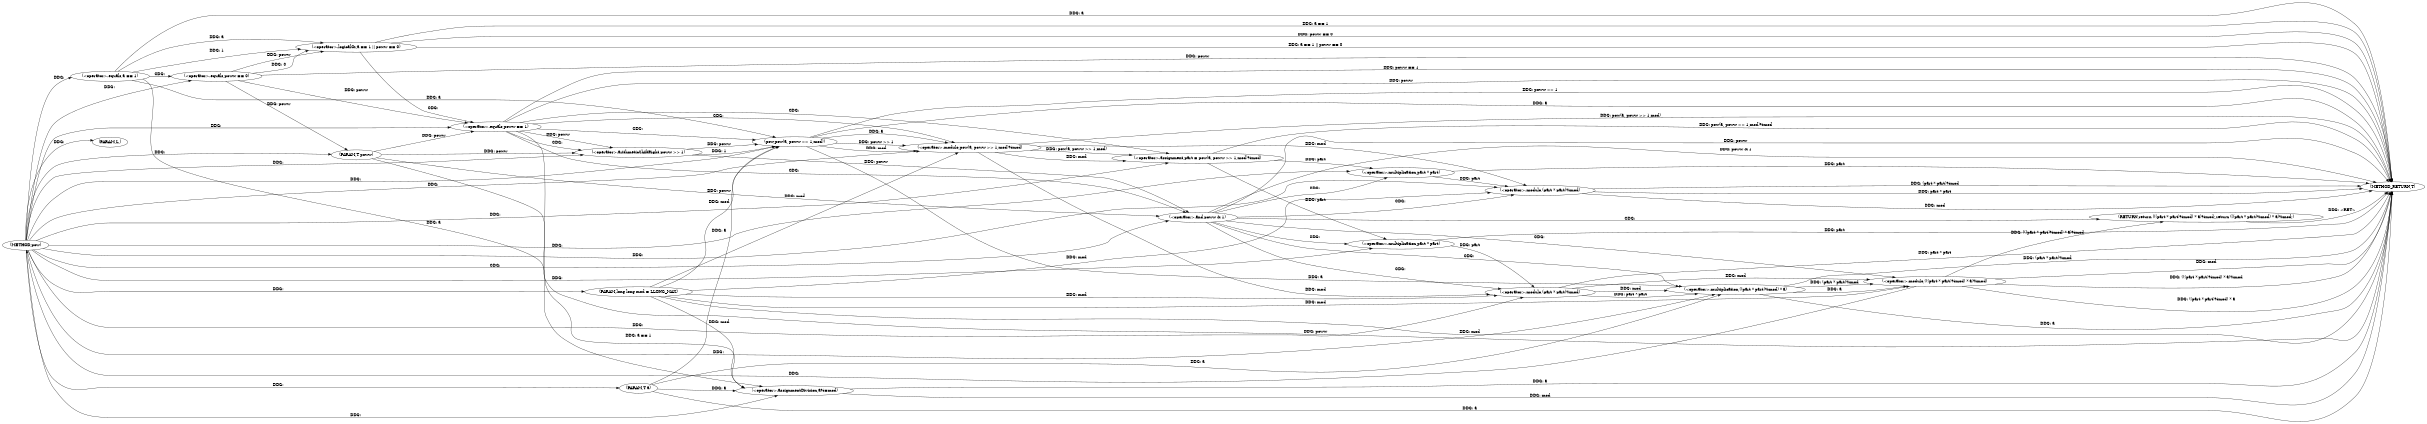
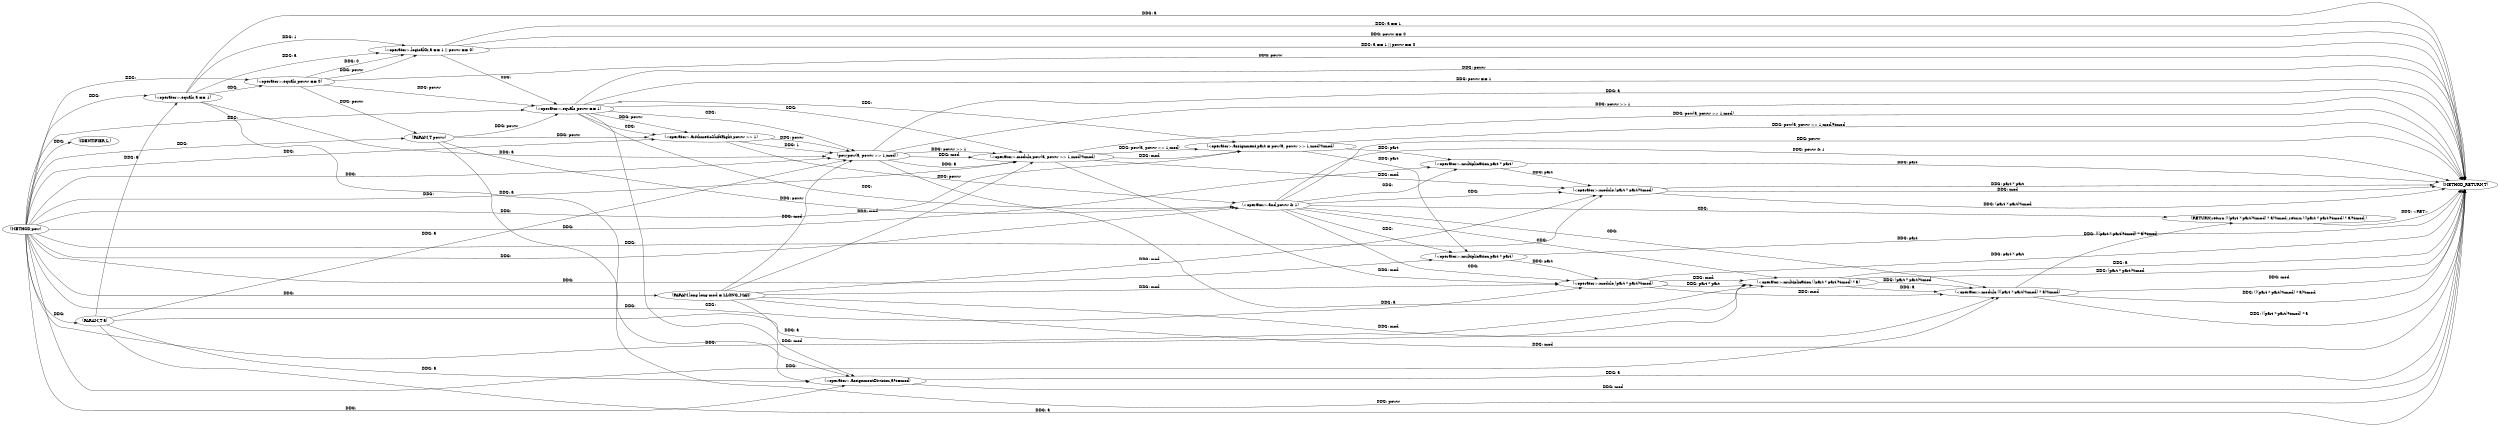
(110, 142) -> (95, 141)
none -> (121, 204)
(496, 266) -> (507, 256)
(638, 336) -> (711, 305)
(938, 379) -> (962, 368)
